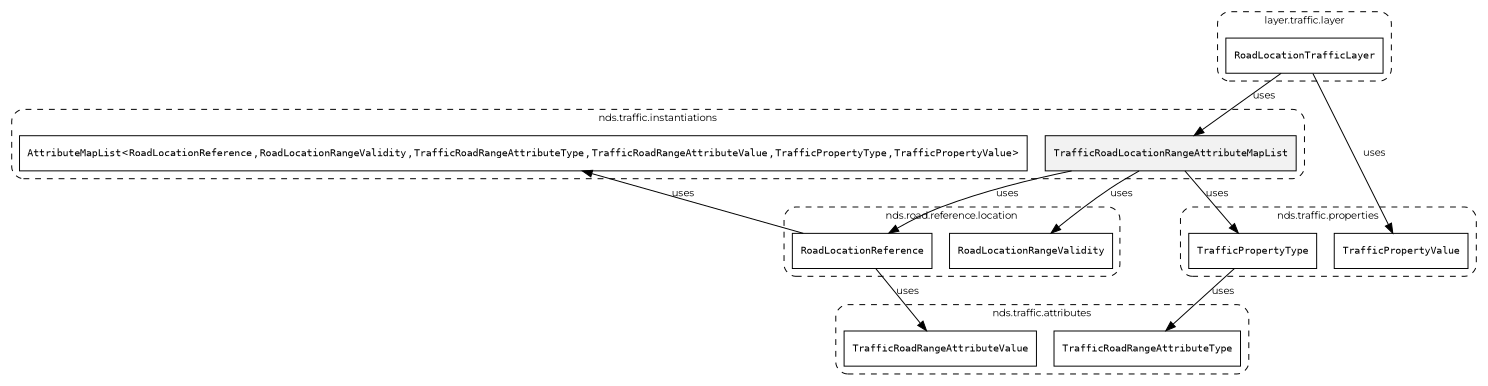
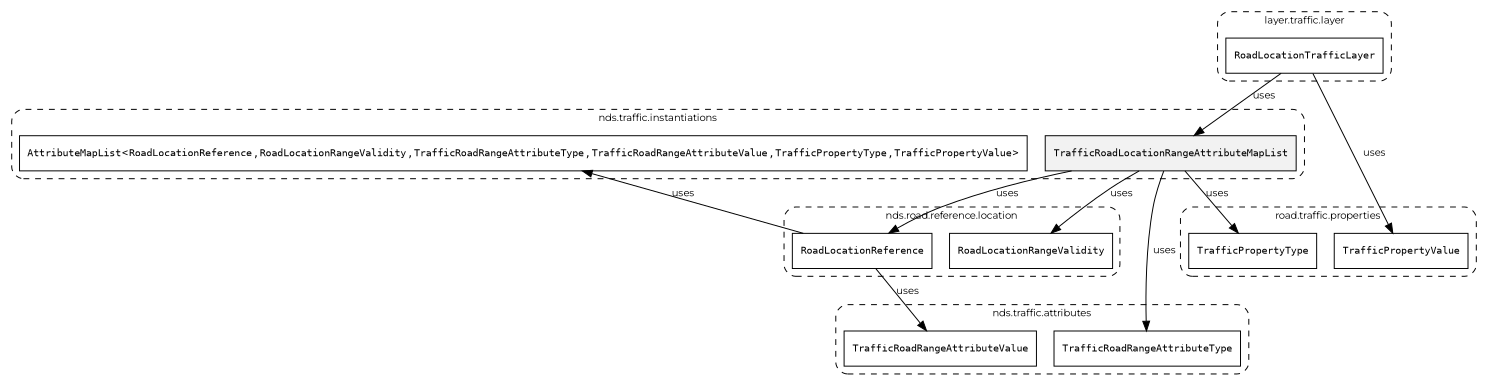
(1328, 216) -> (1328, 216)
(1204, 296) -> (1148, 245)
